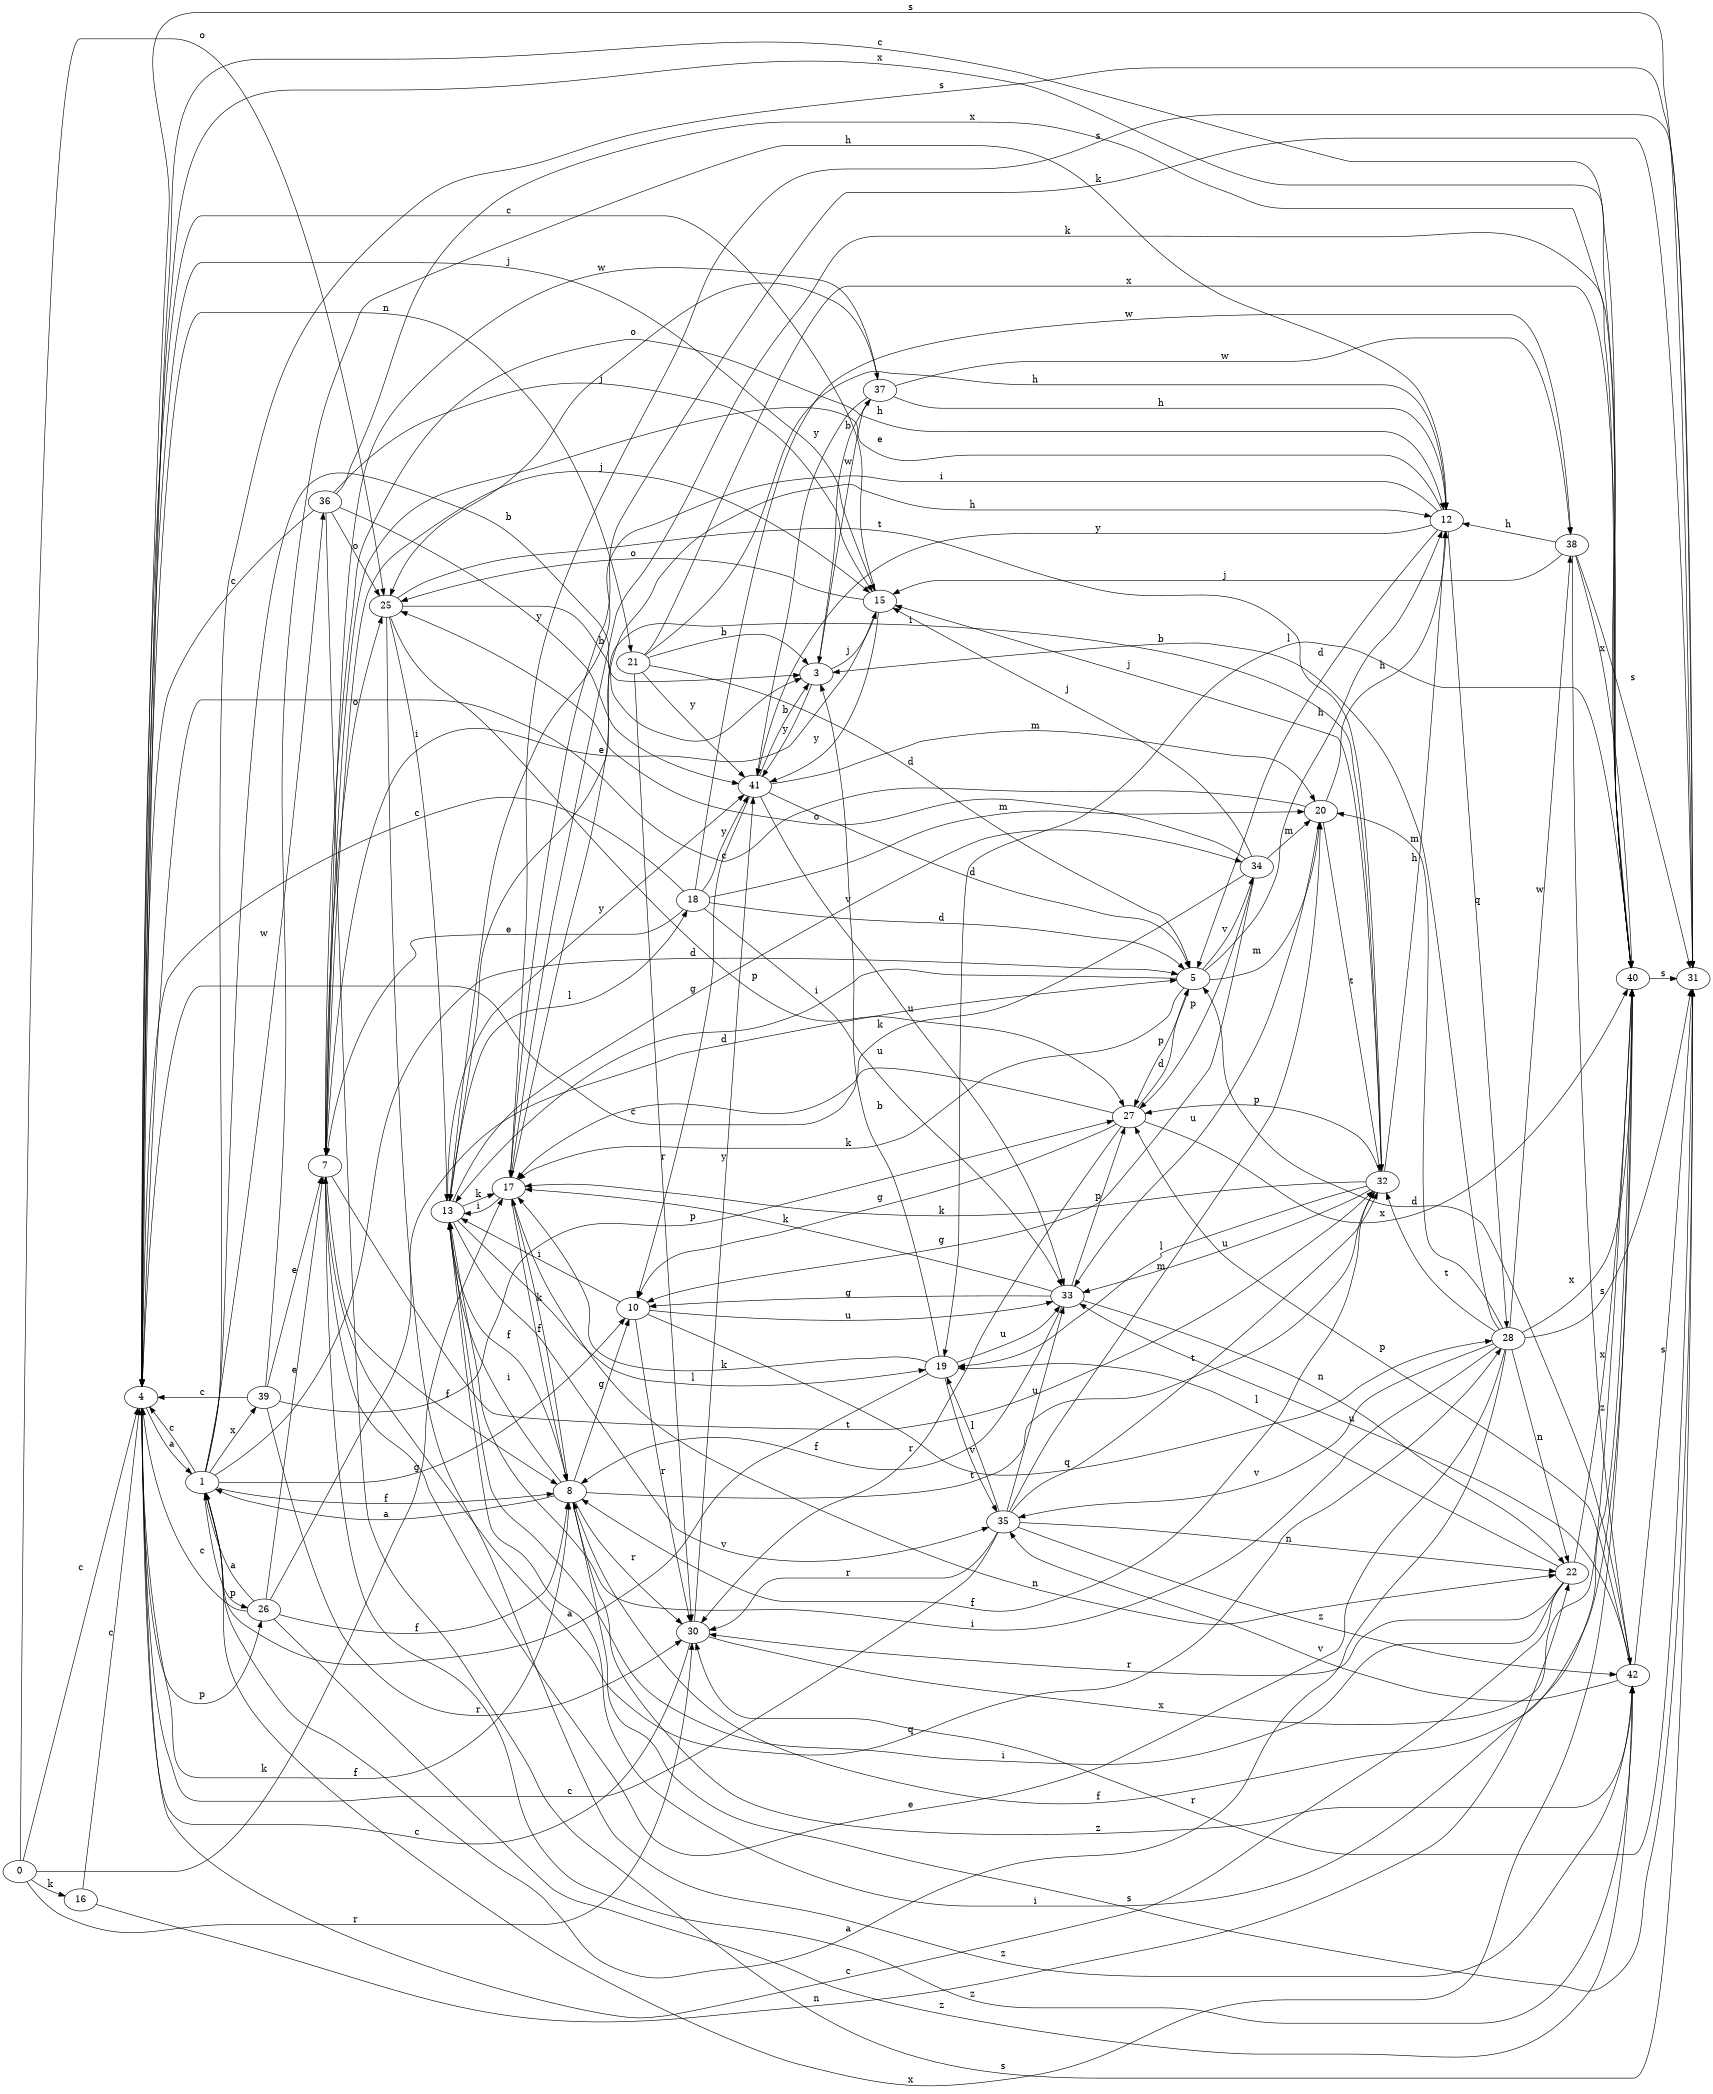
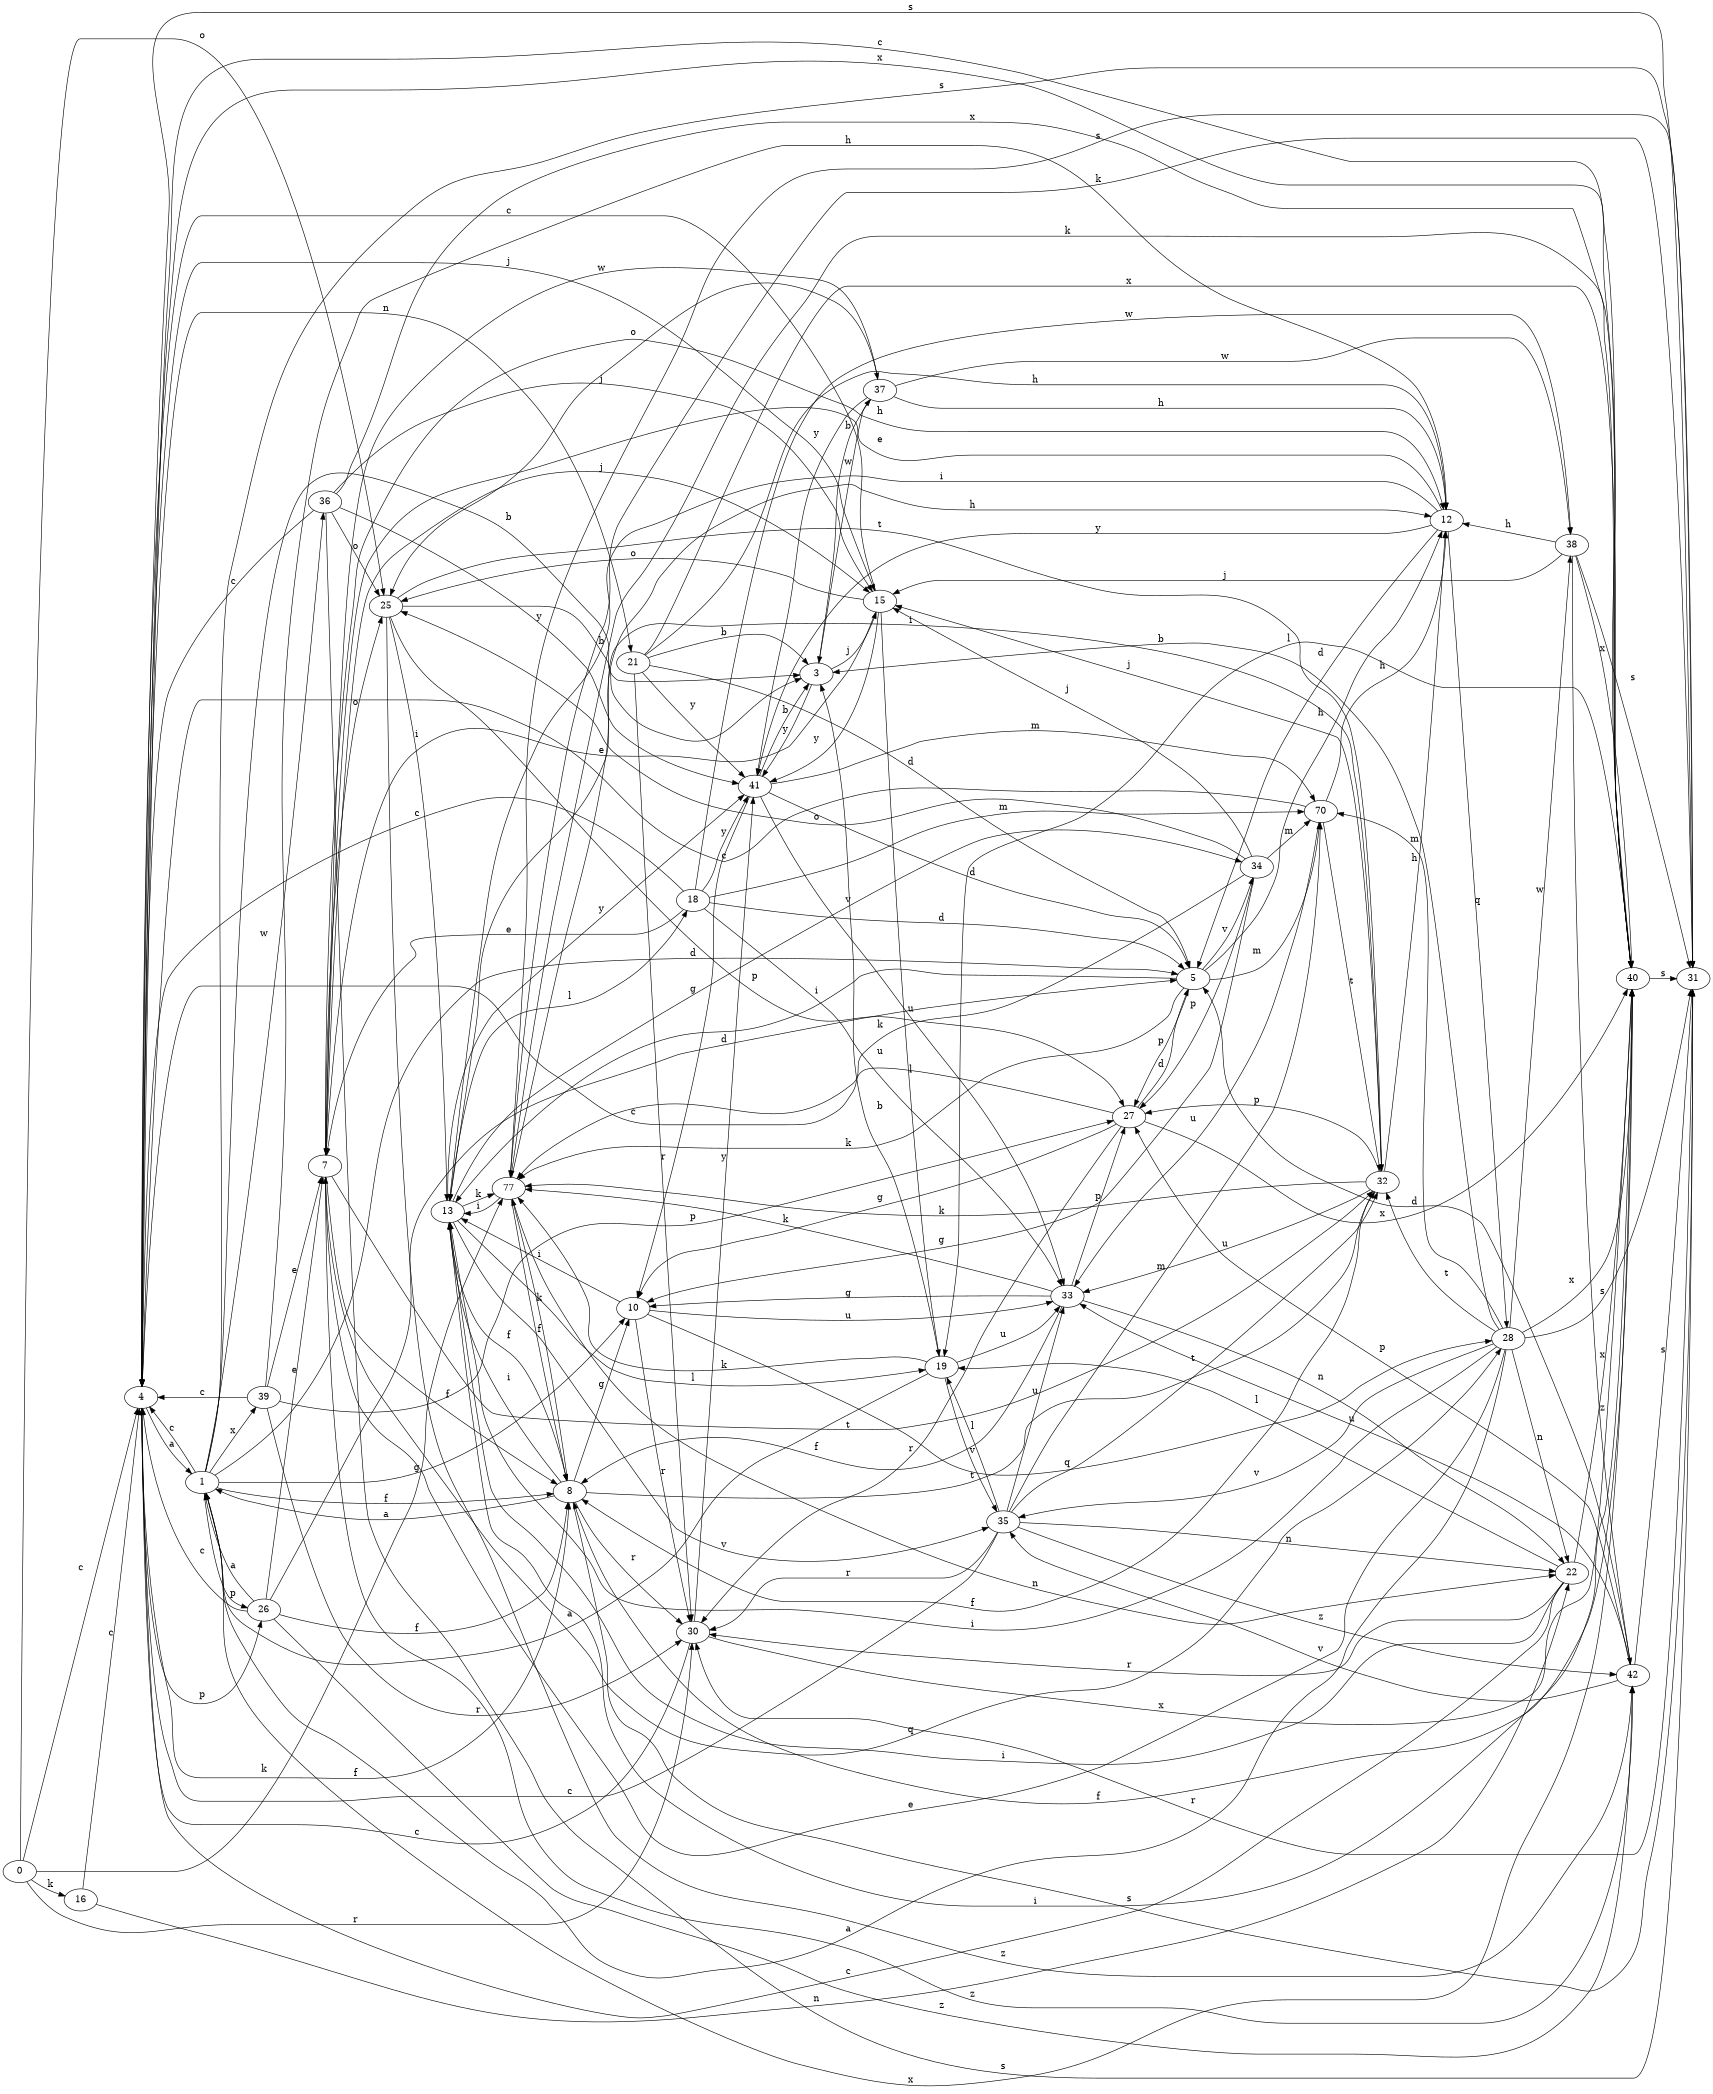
(1321, 812) -> (1321, 812)
(509, 1188) -> (509, 1188)
(1158, 1259) -> (902, 982)
(1050, 1834) -> none
